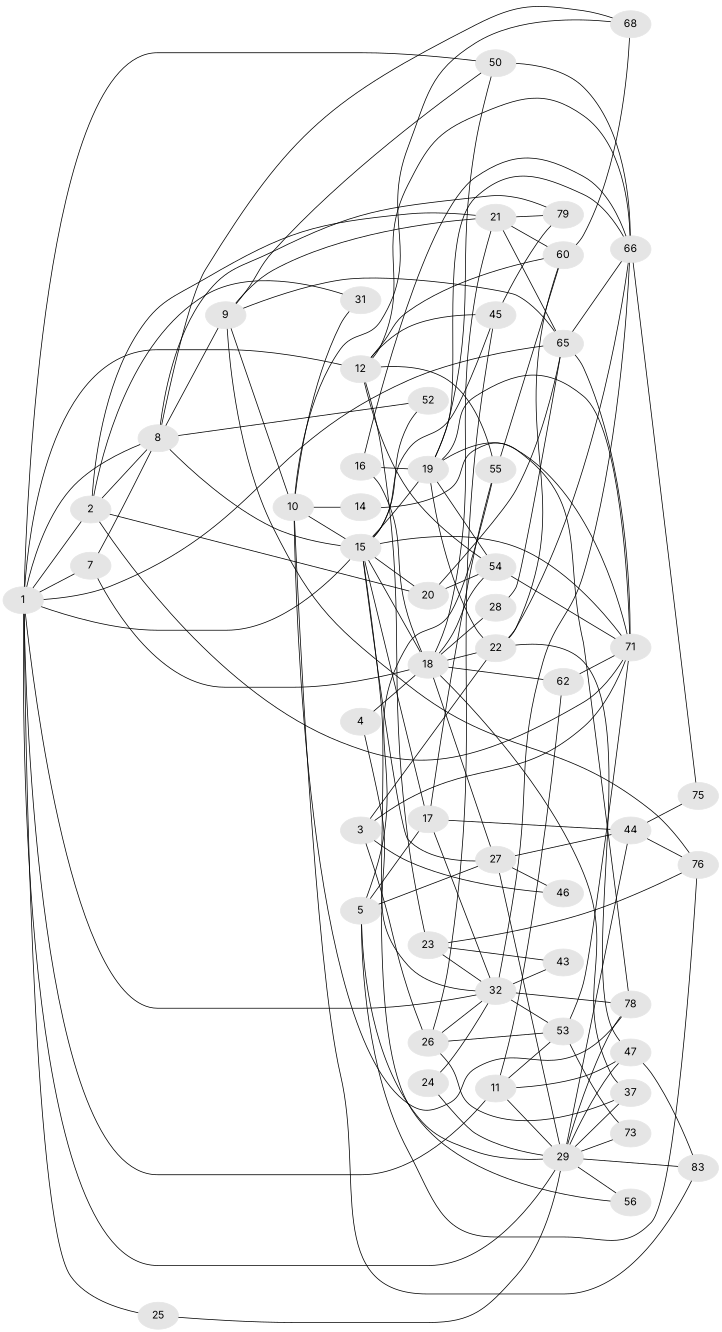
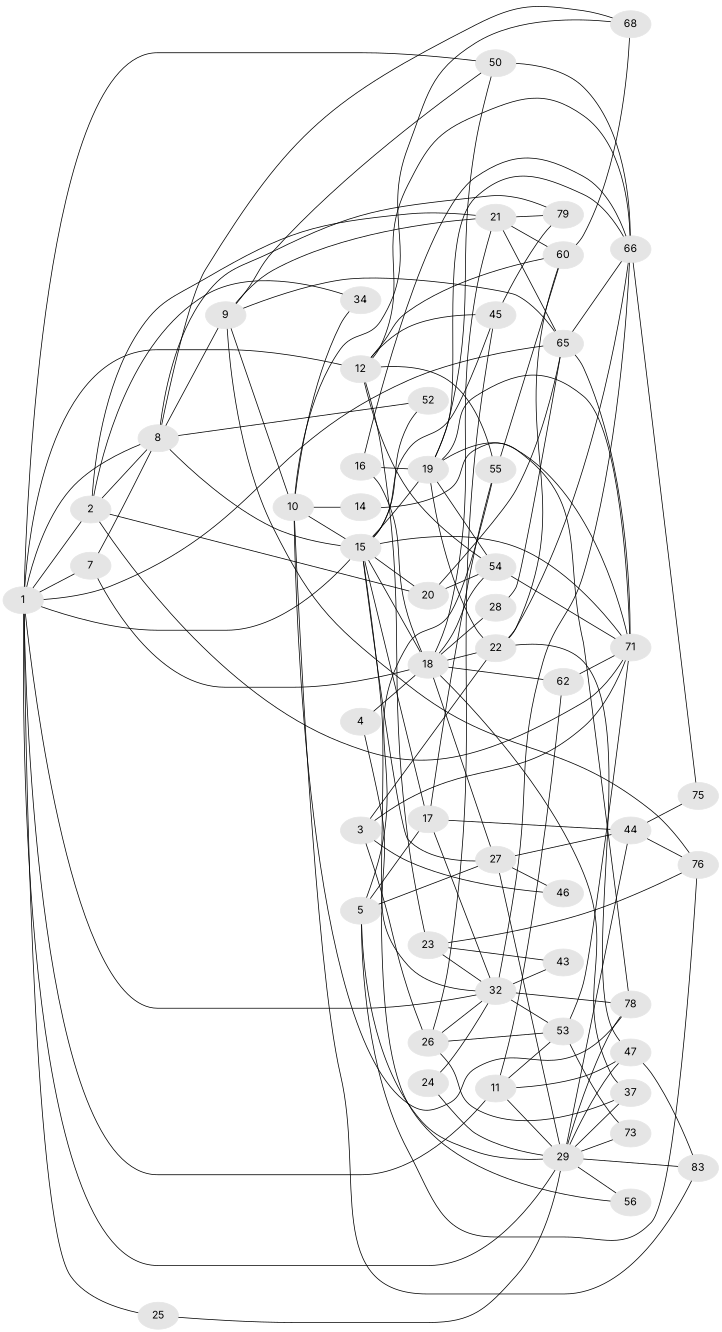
(361, 300) -> (361, 300)
